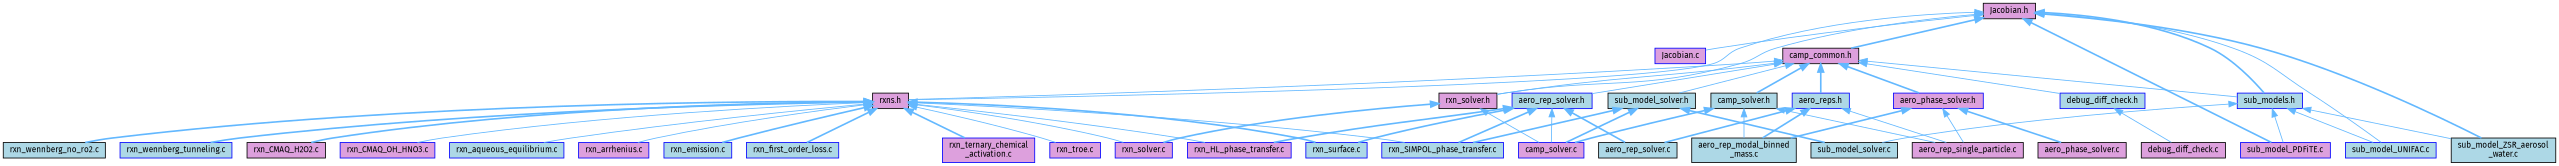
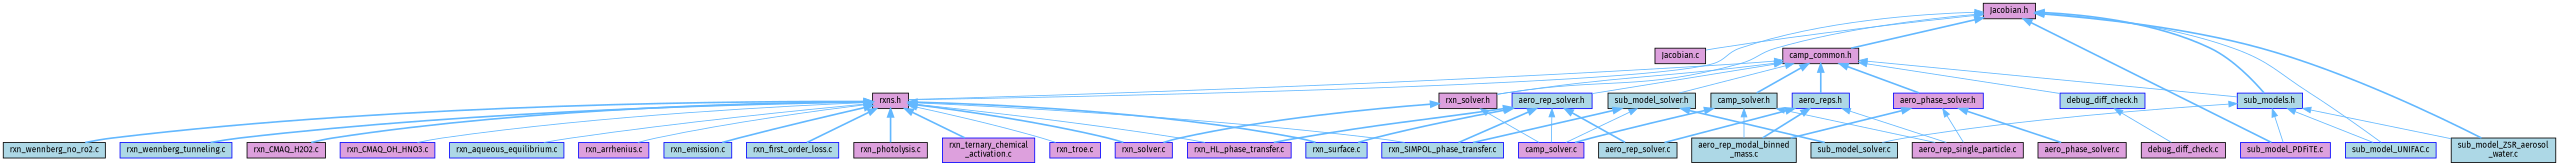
(1680, 56) -> (1680, 56)
(1036, 123) -> (1036, 123)
(1604, 124) -> (1604, 124)
none -> (891, 150)
